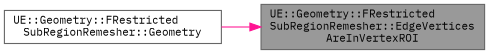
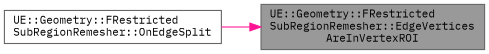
(113, 27) -> (113, 27)
